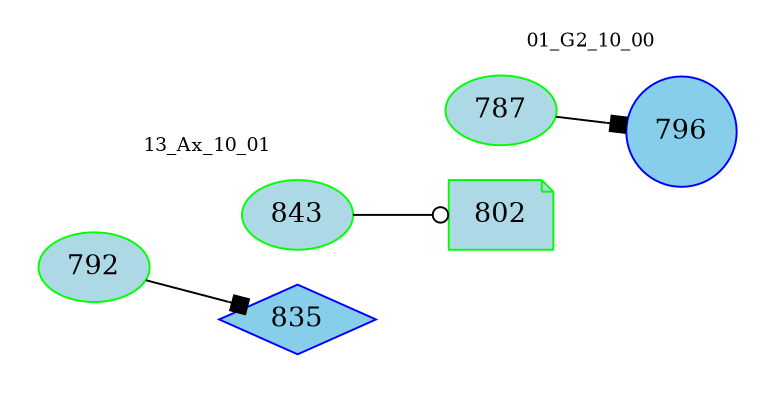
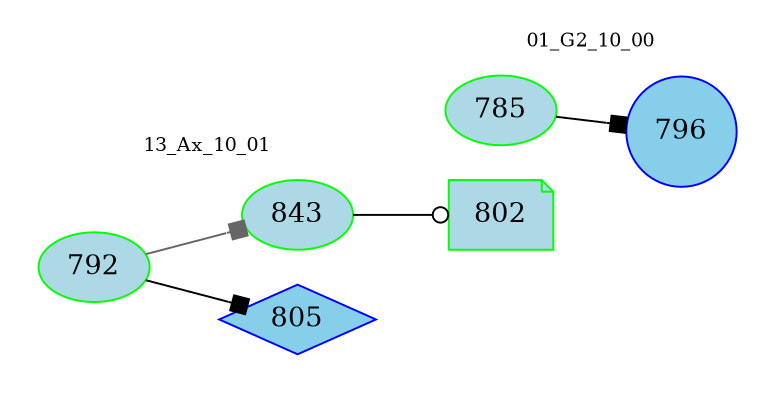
(501, 110) -> (501, 110)
none -> (186, 244)
(298, 319) -> (298, 319)
